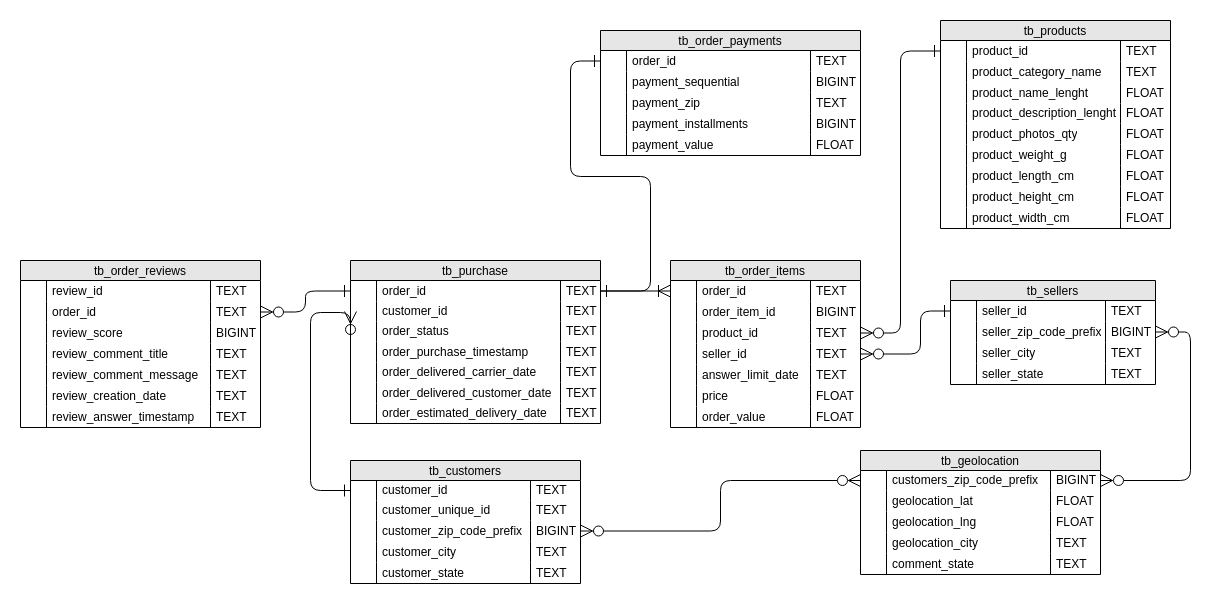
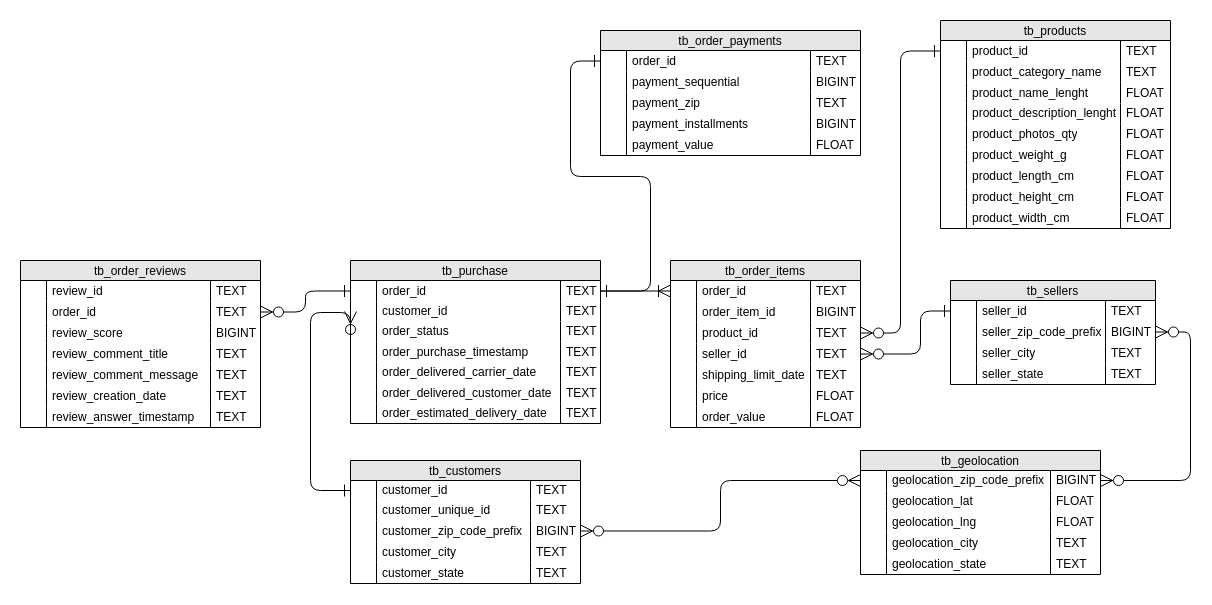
(755, 376) -> (758, 376)
(973, 481) -> (973, 481)
(936, 565) -> (947, 565)
